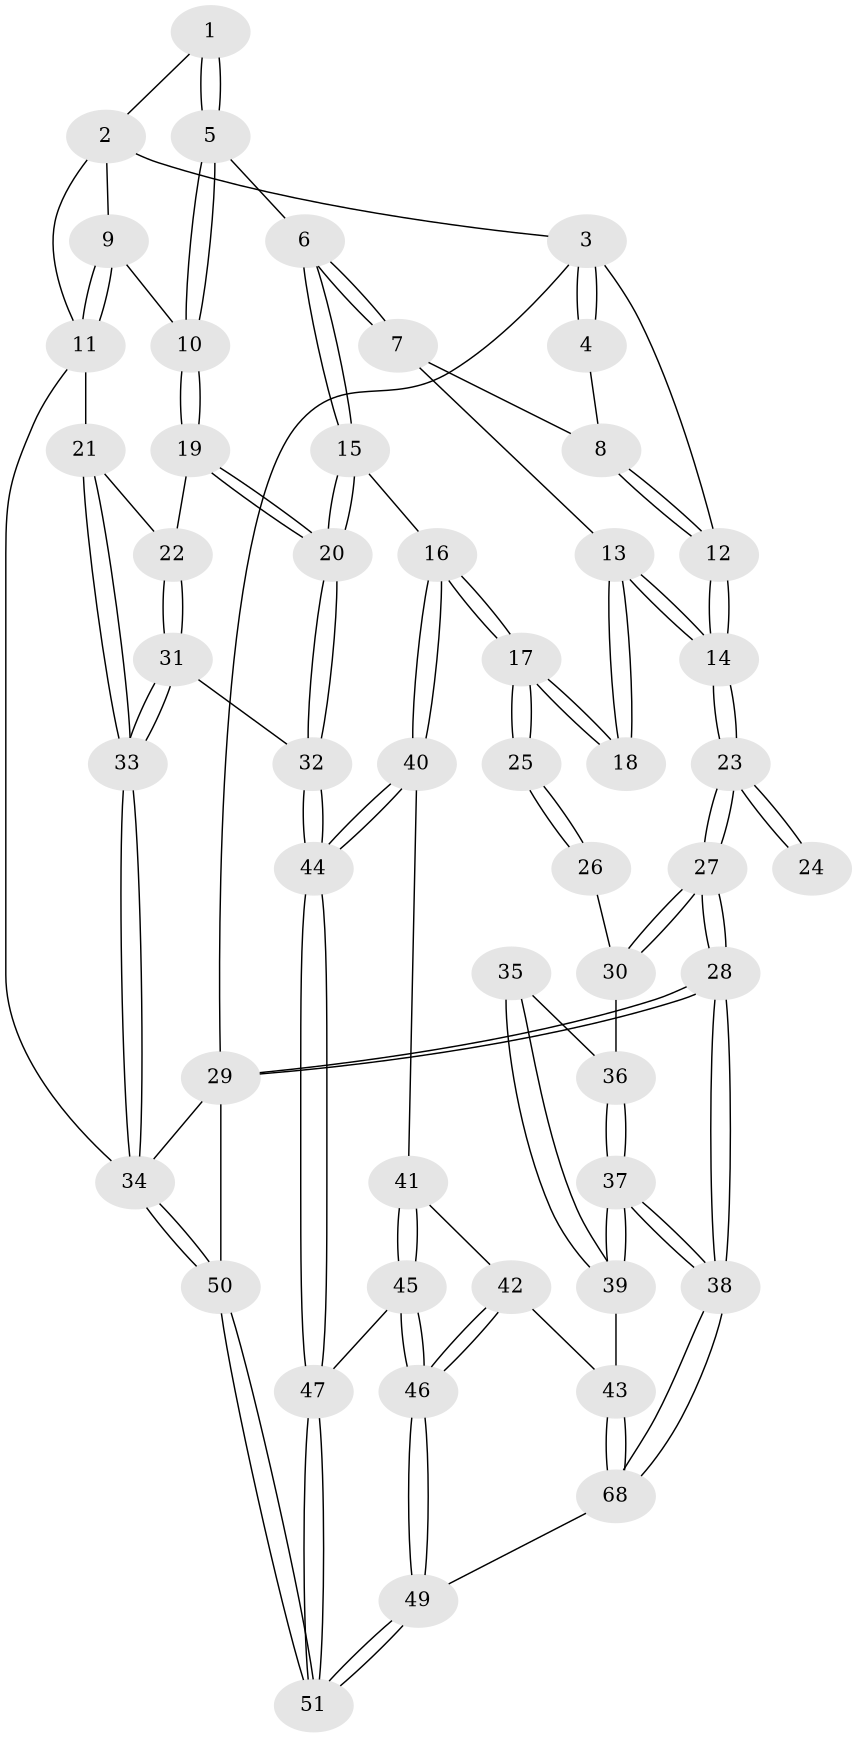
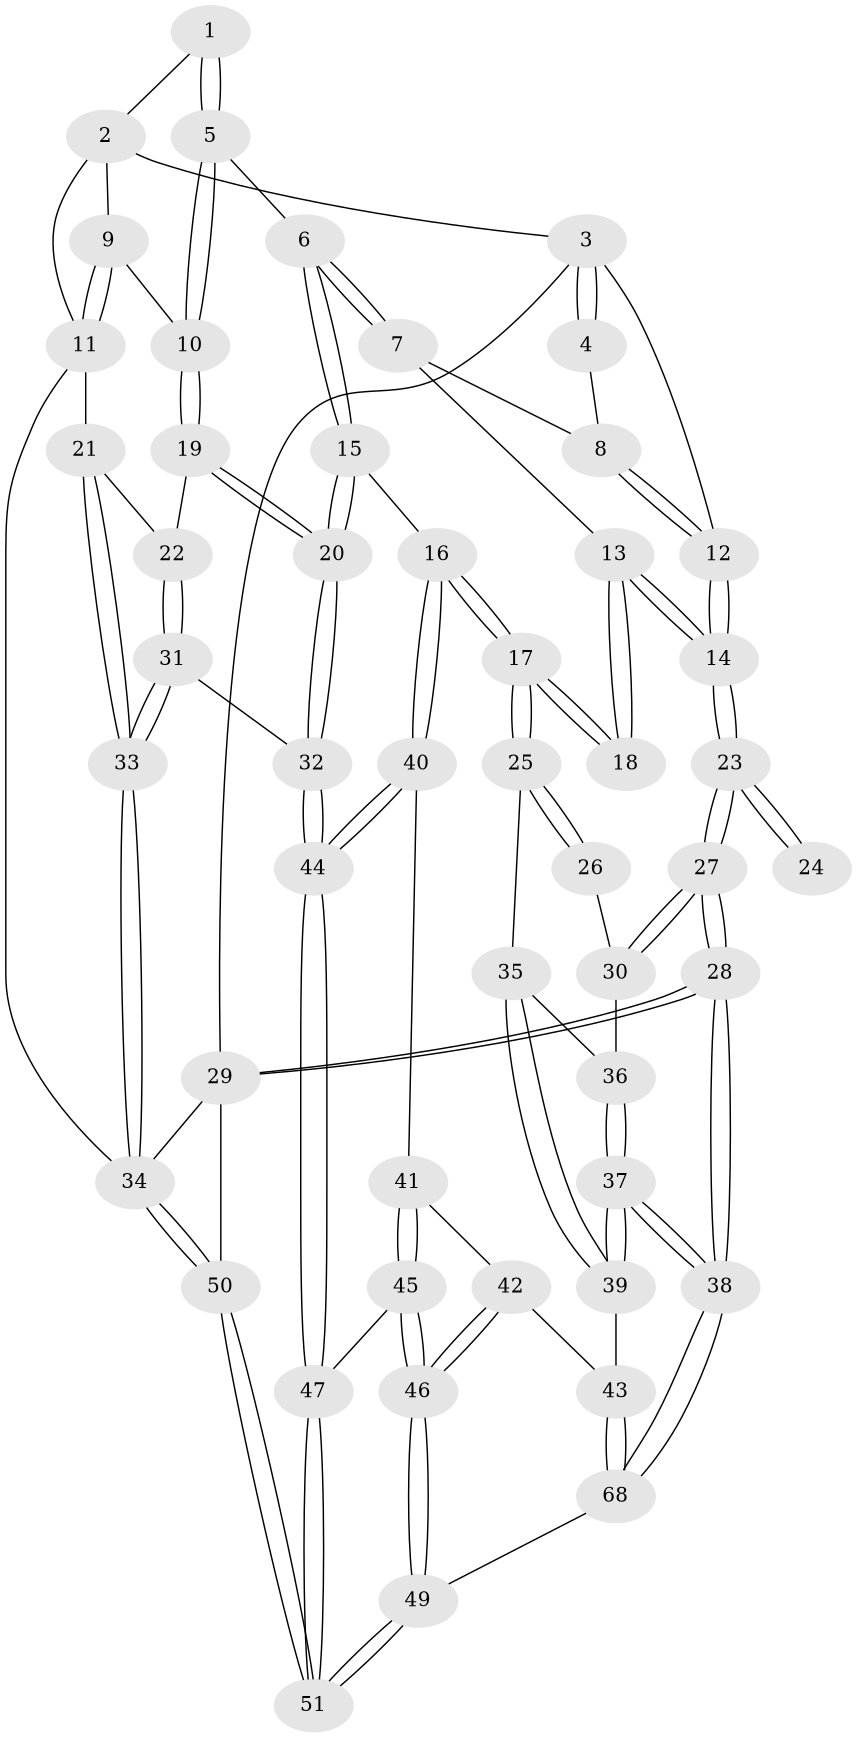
none -> (516, 869)
